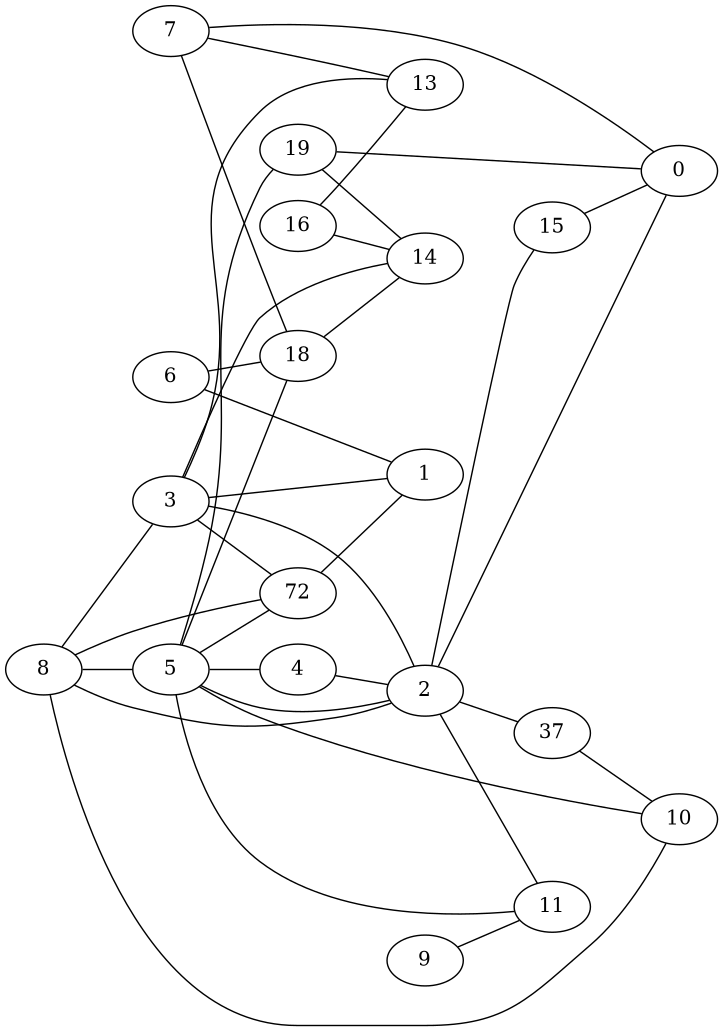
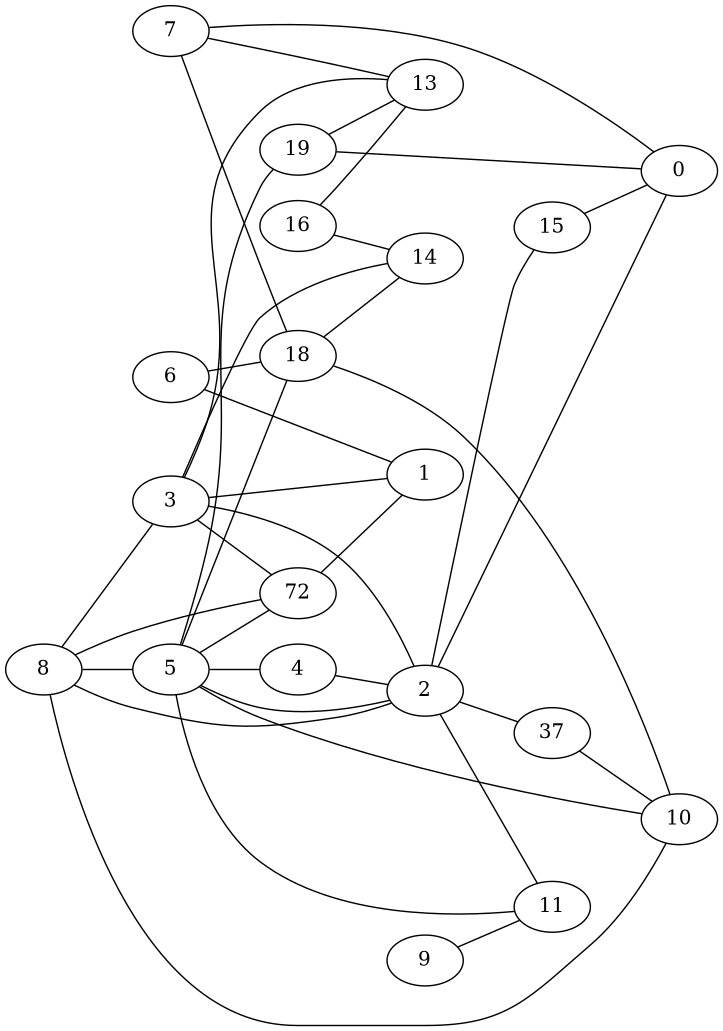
(362, 204) -> (362, 117)
none -> (548, 540)
